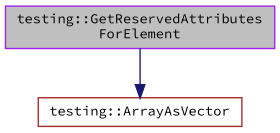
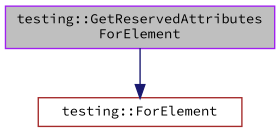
(140, 112) -> (140, 112)
